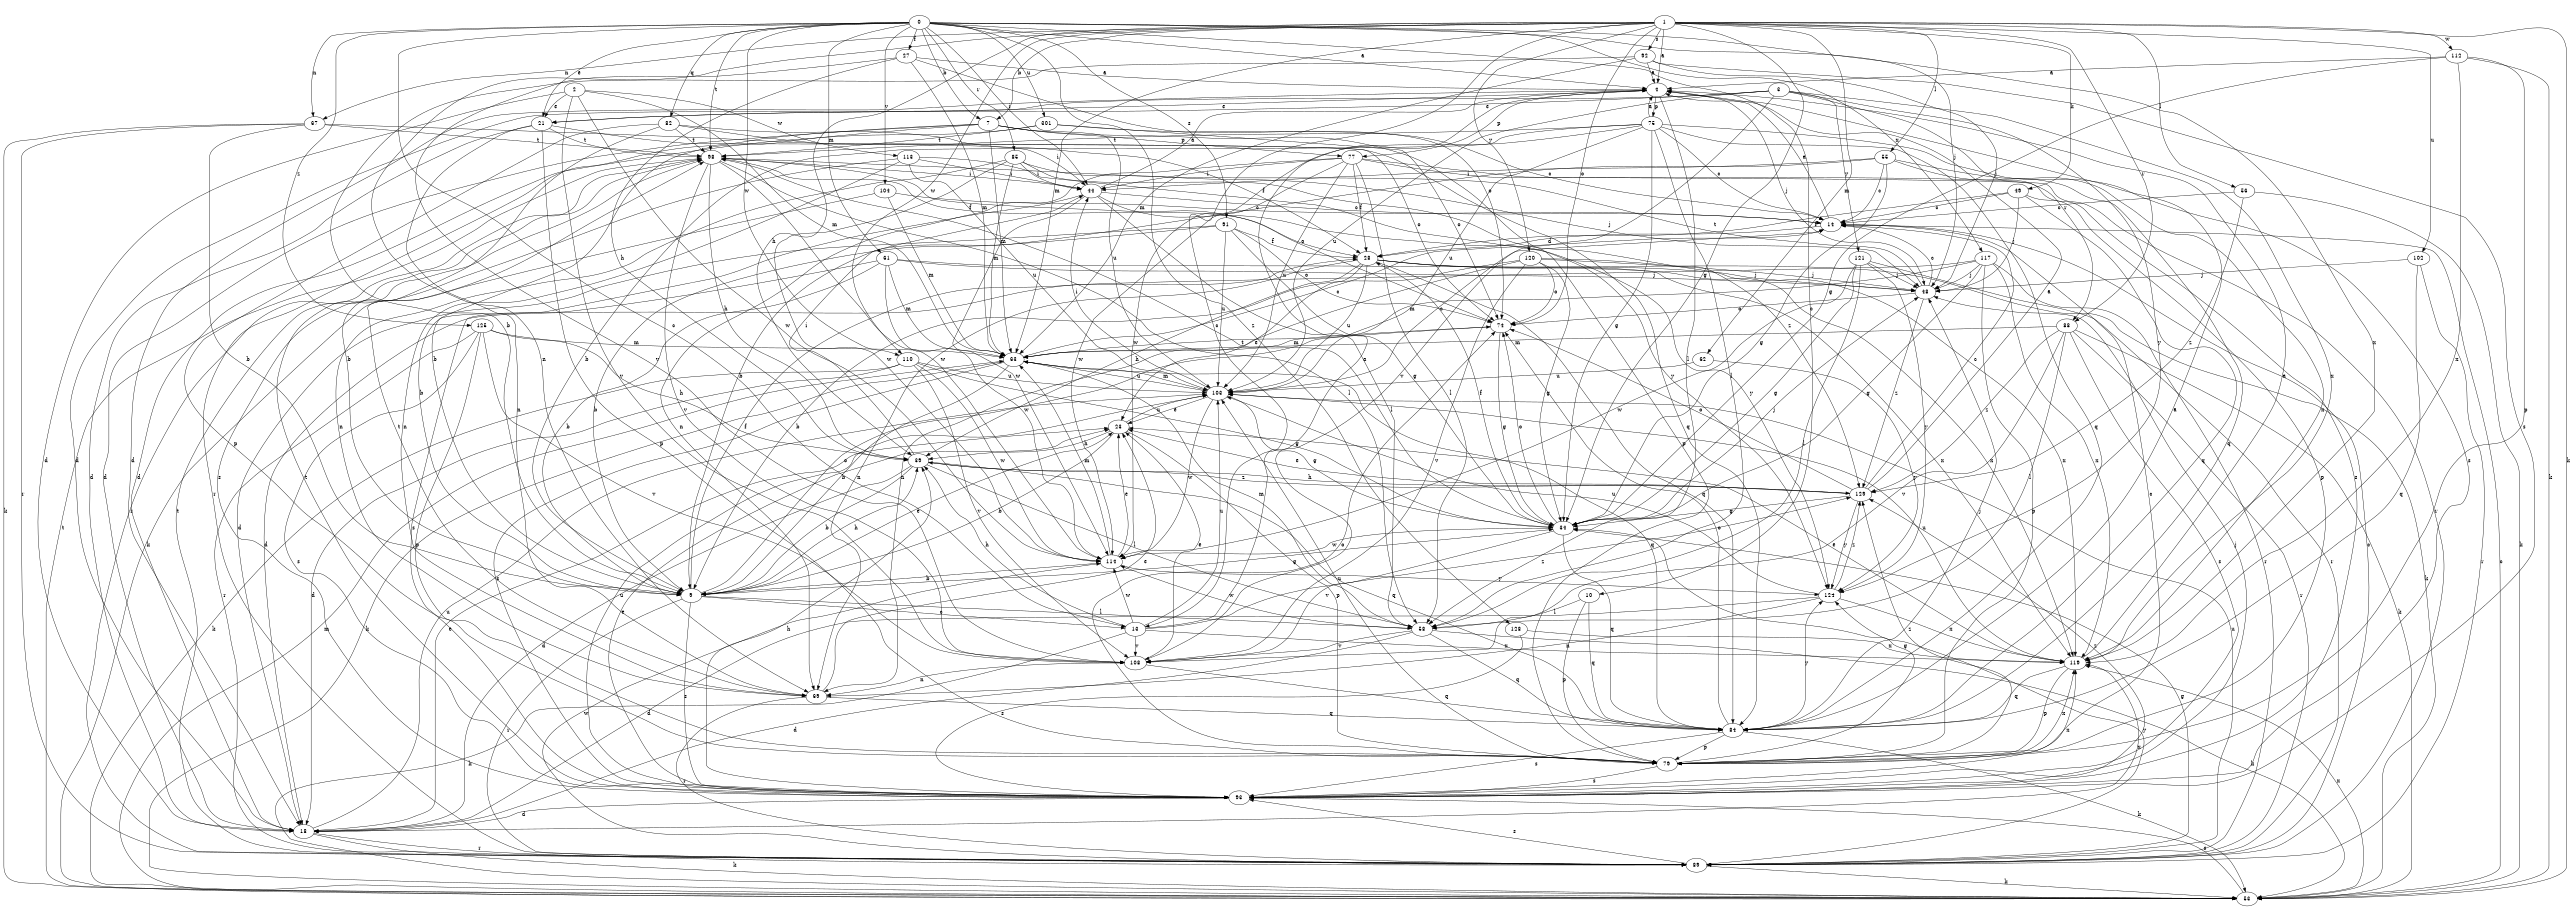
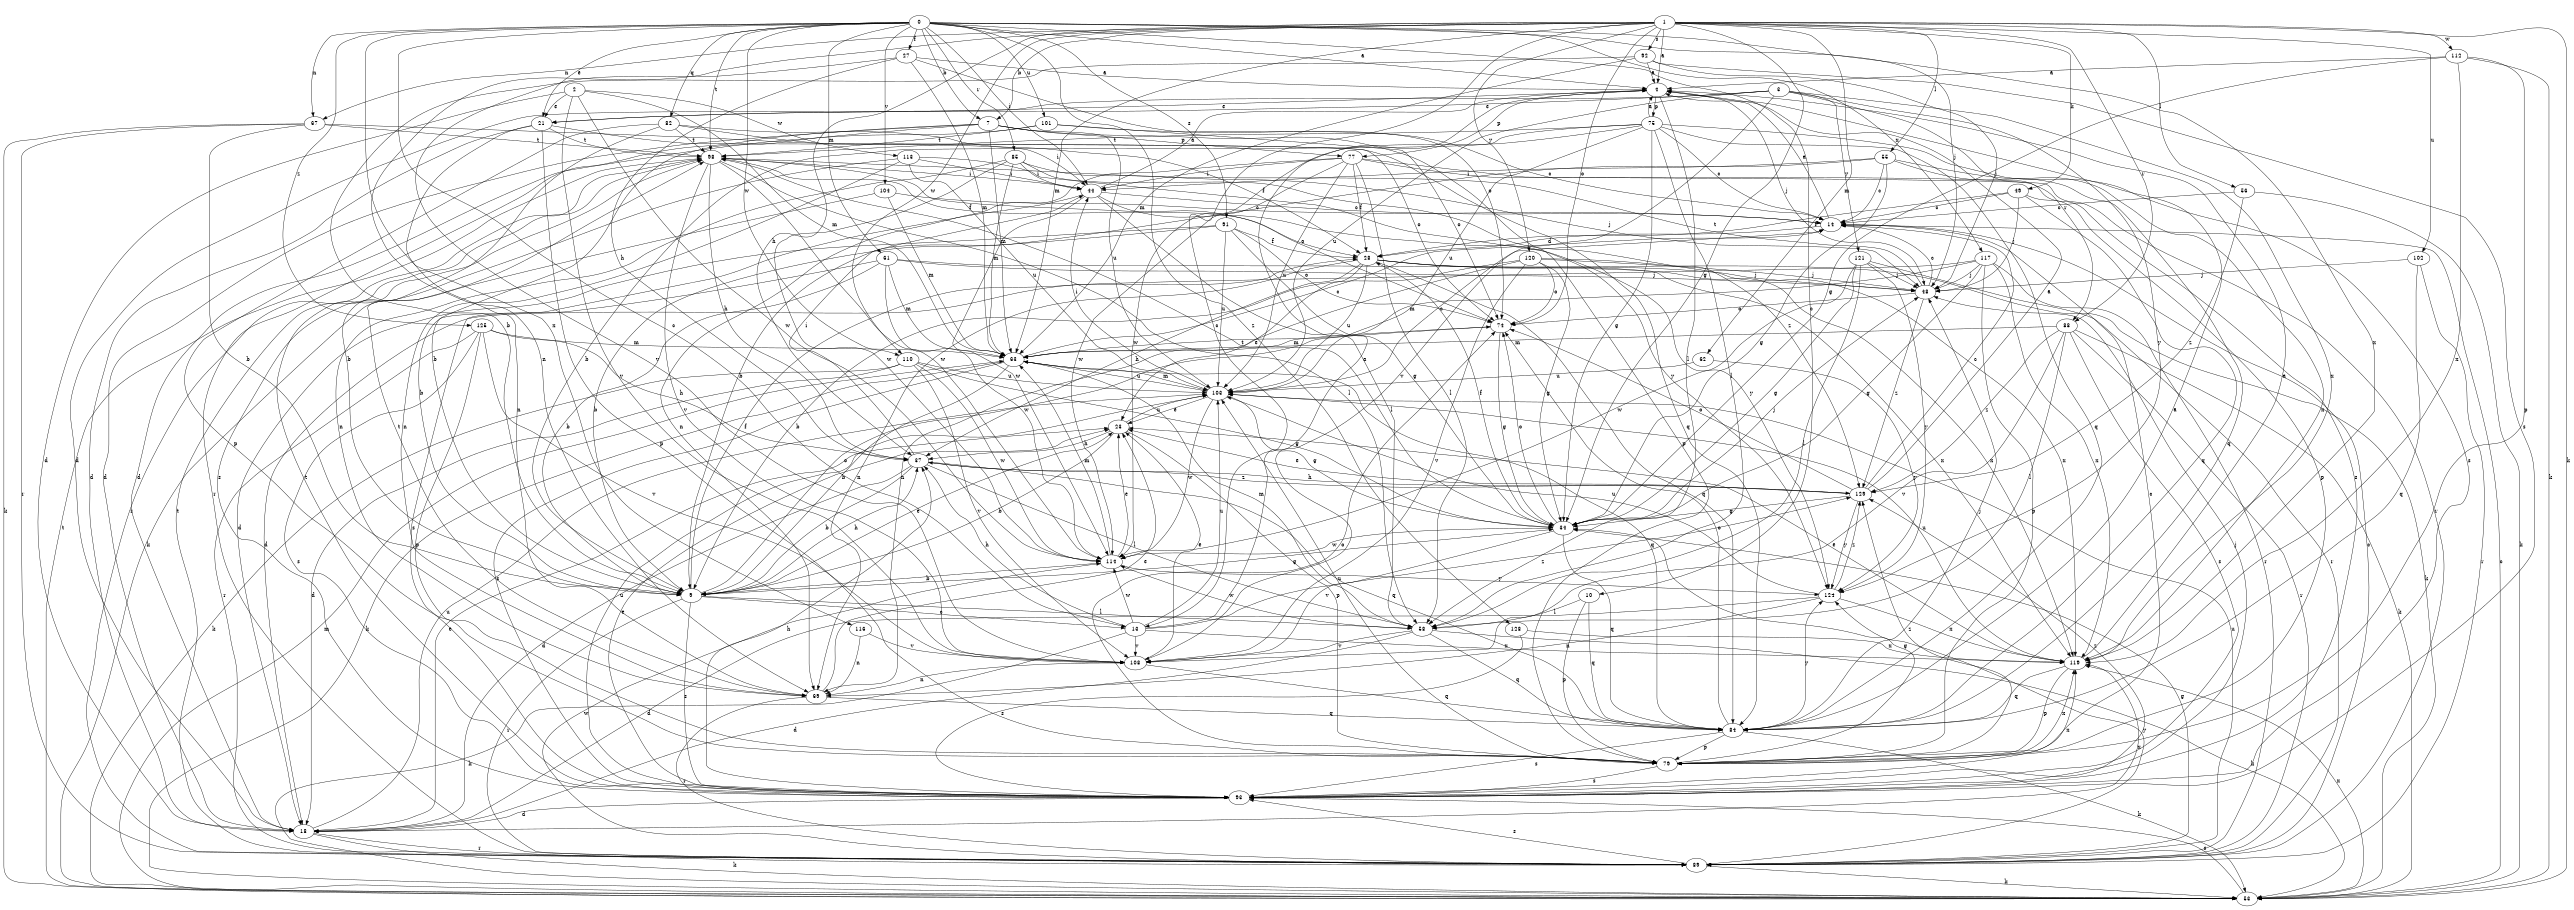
(491, 116) -> none
(1047, 124) -> (1047, 124)
(918, 461) -> (918, 461)
none -> (861, 629)
